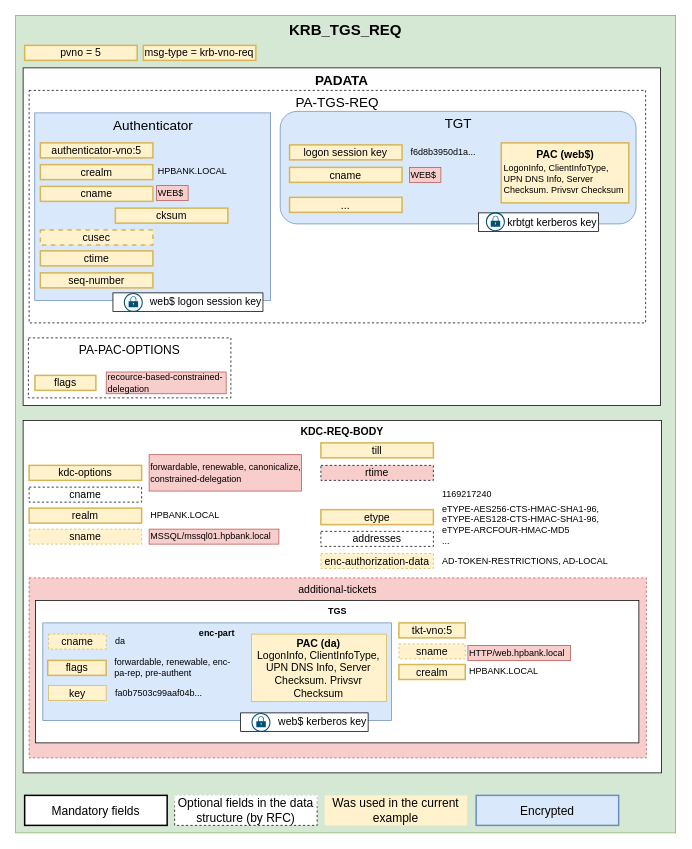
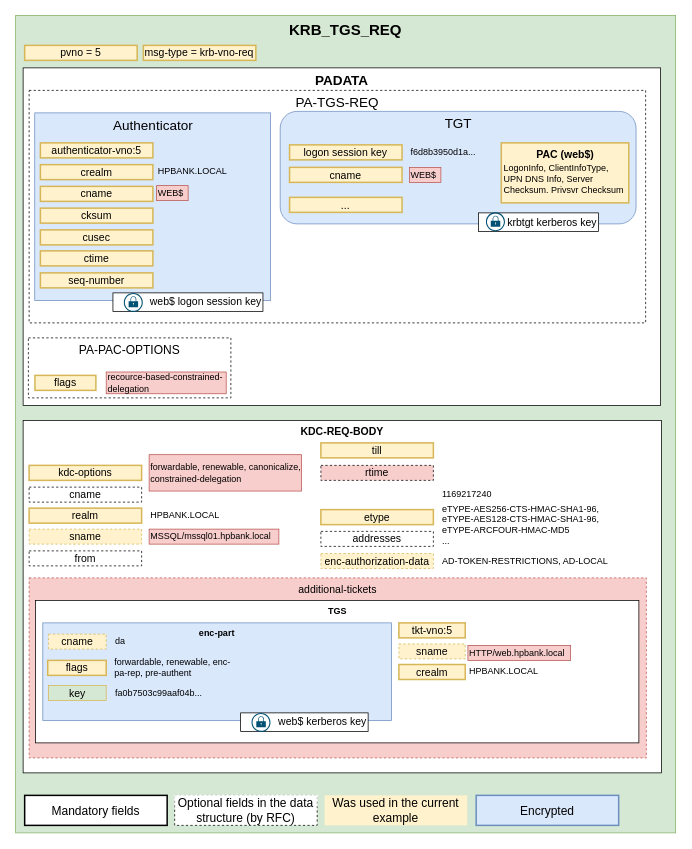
(171, 216) -> (96, 216)
(96, 237) -> (96, 237)
none -> (85, 558)
(319, 668) -> none
(77, 693) -> (77, 693)
